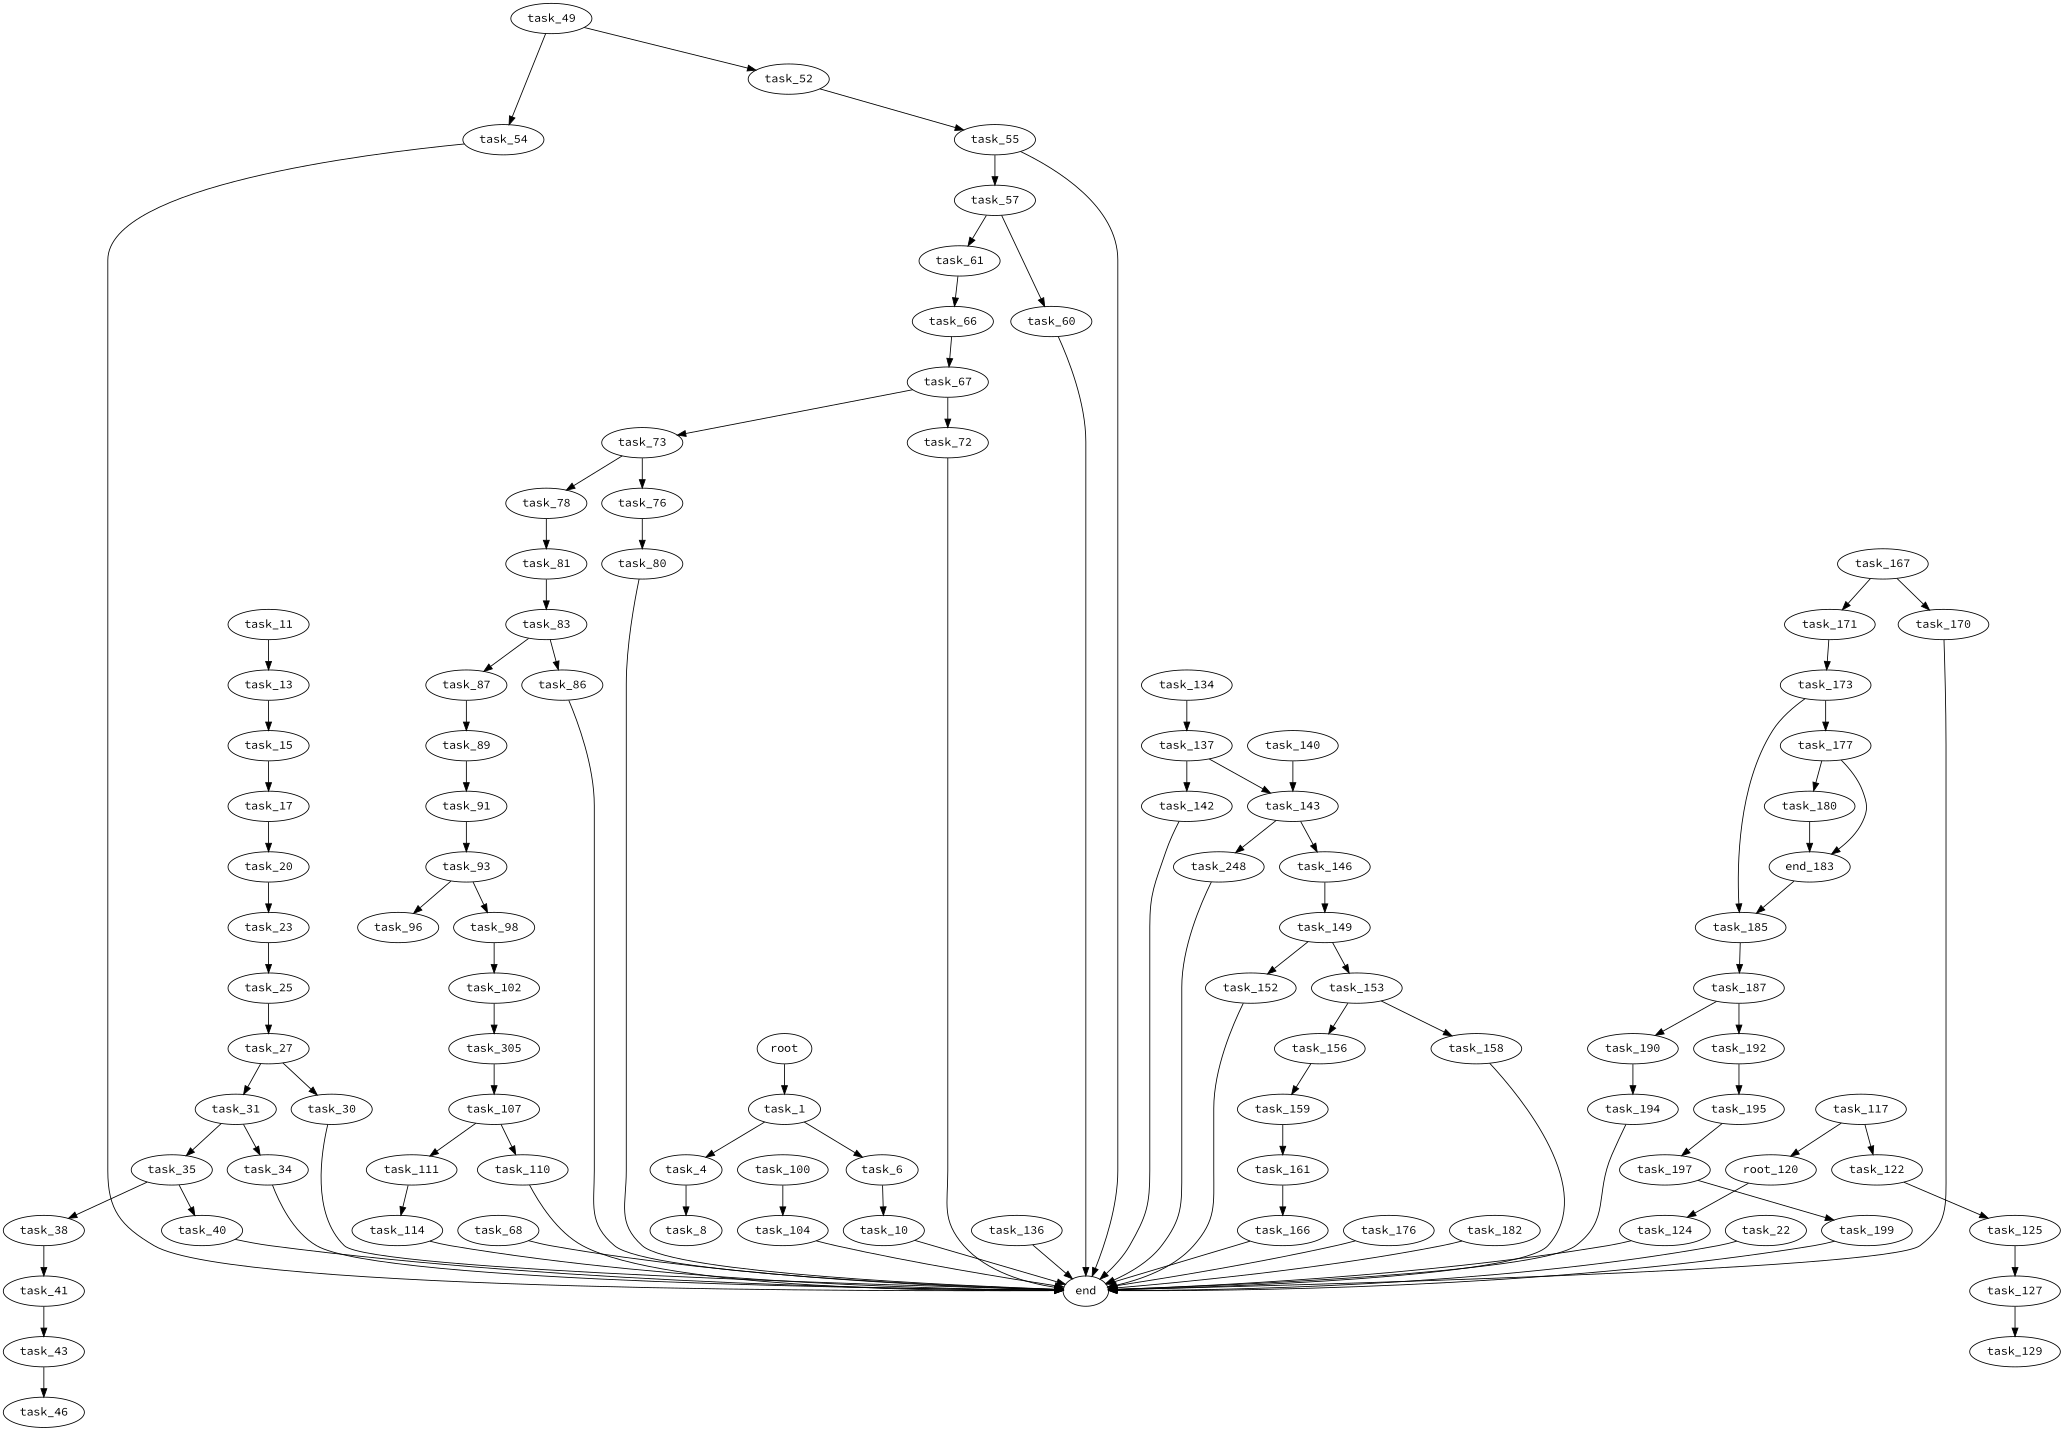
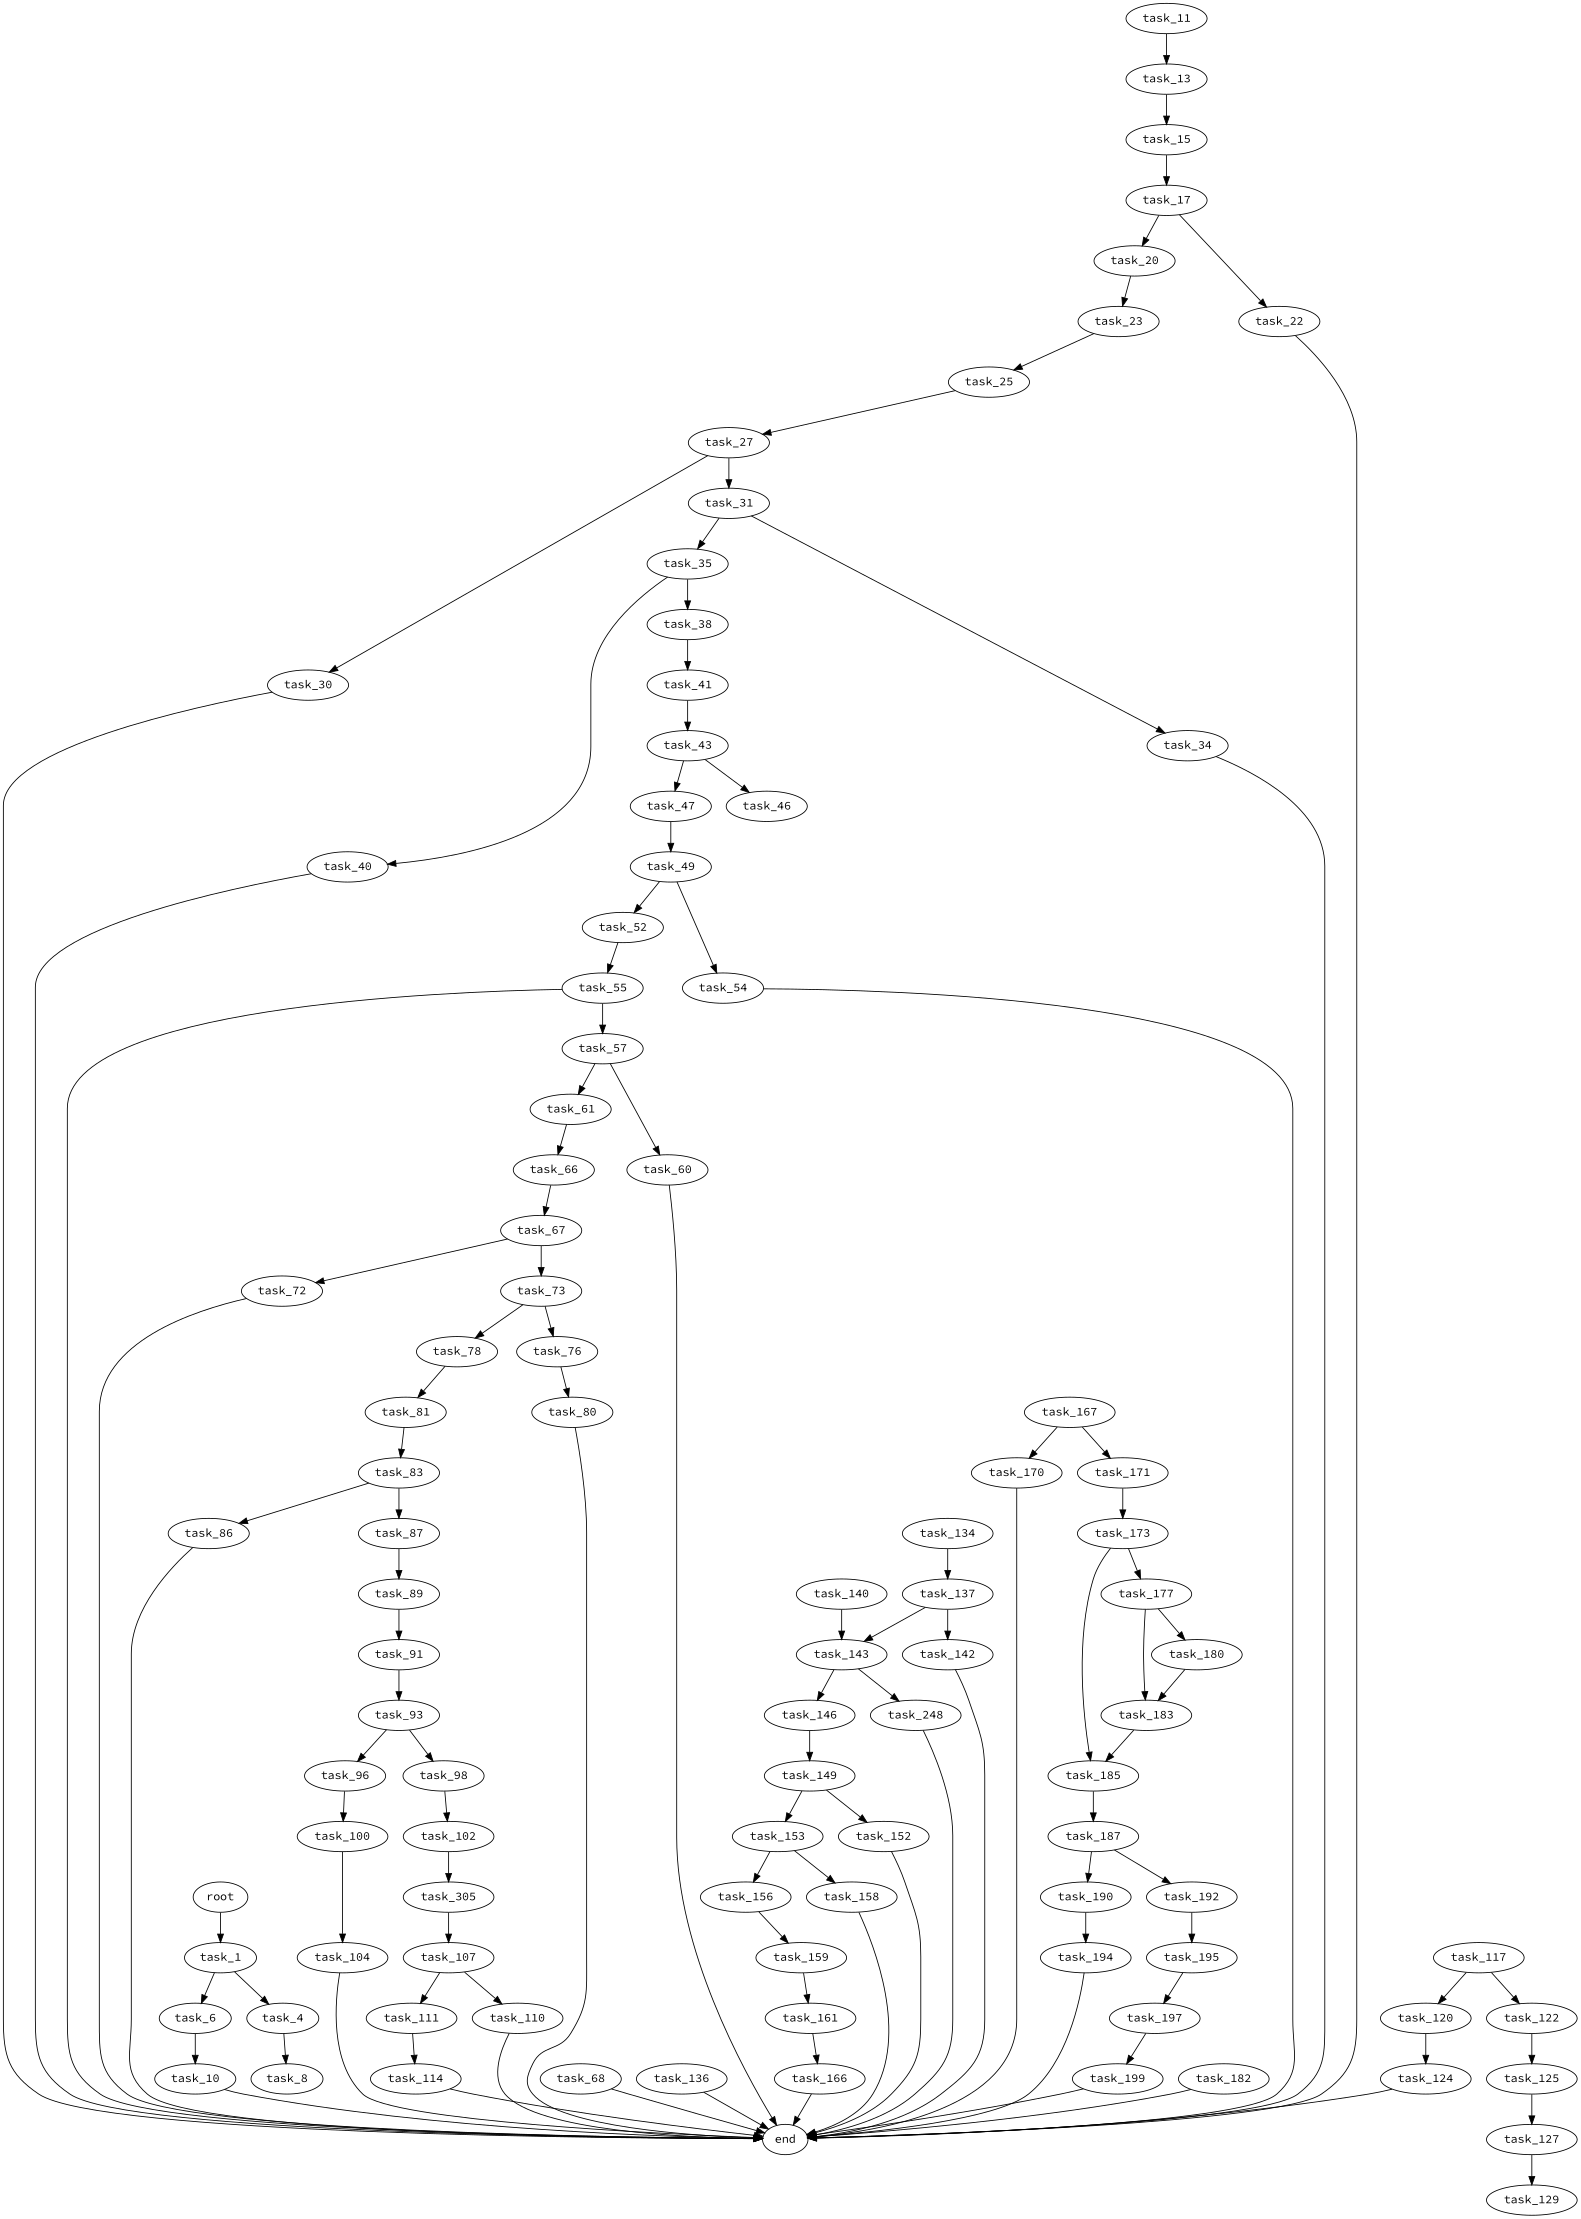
none -> (1220, 258)
none -> (671, 806)
(1810, 867) -> (1146, 1715)
(1771, 1170) -> (1426, 2018)
(1389, 1231) -> none
none -> (344, 1802)
